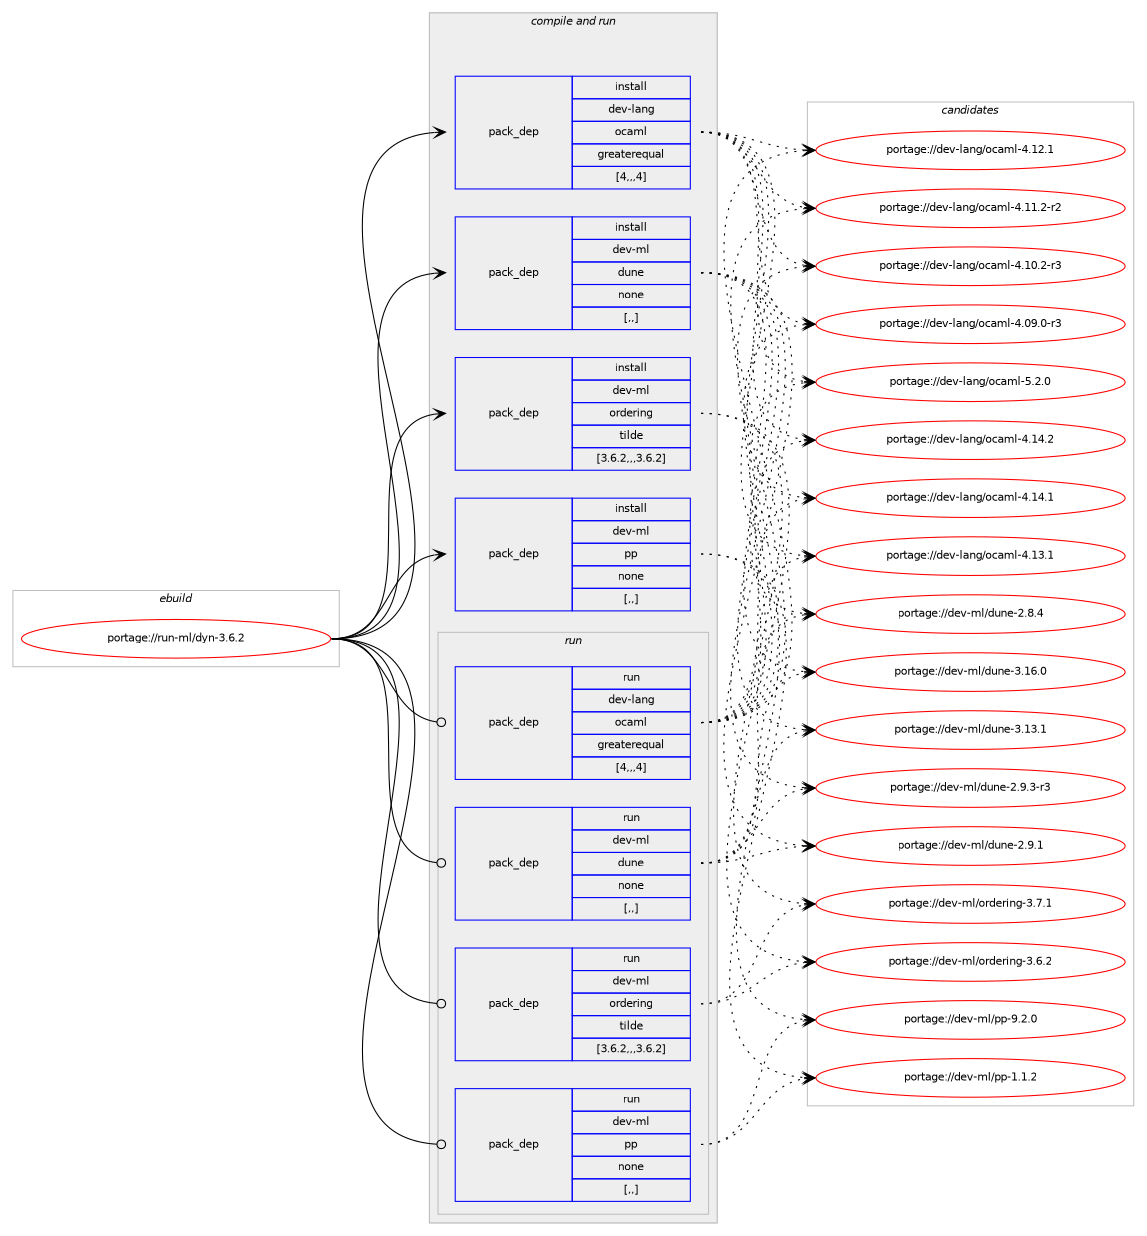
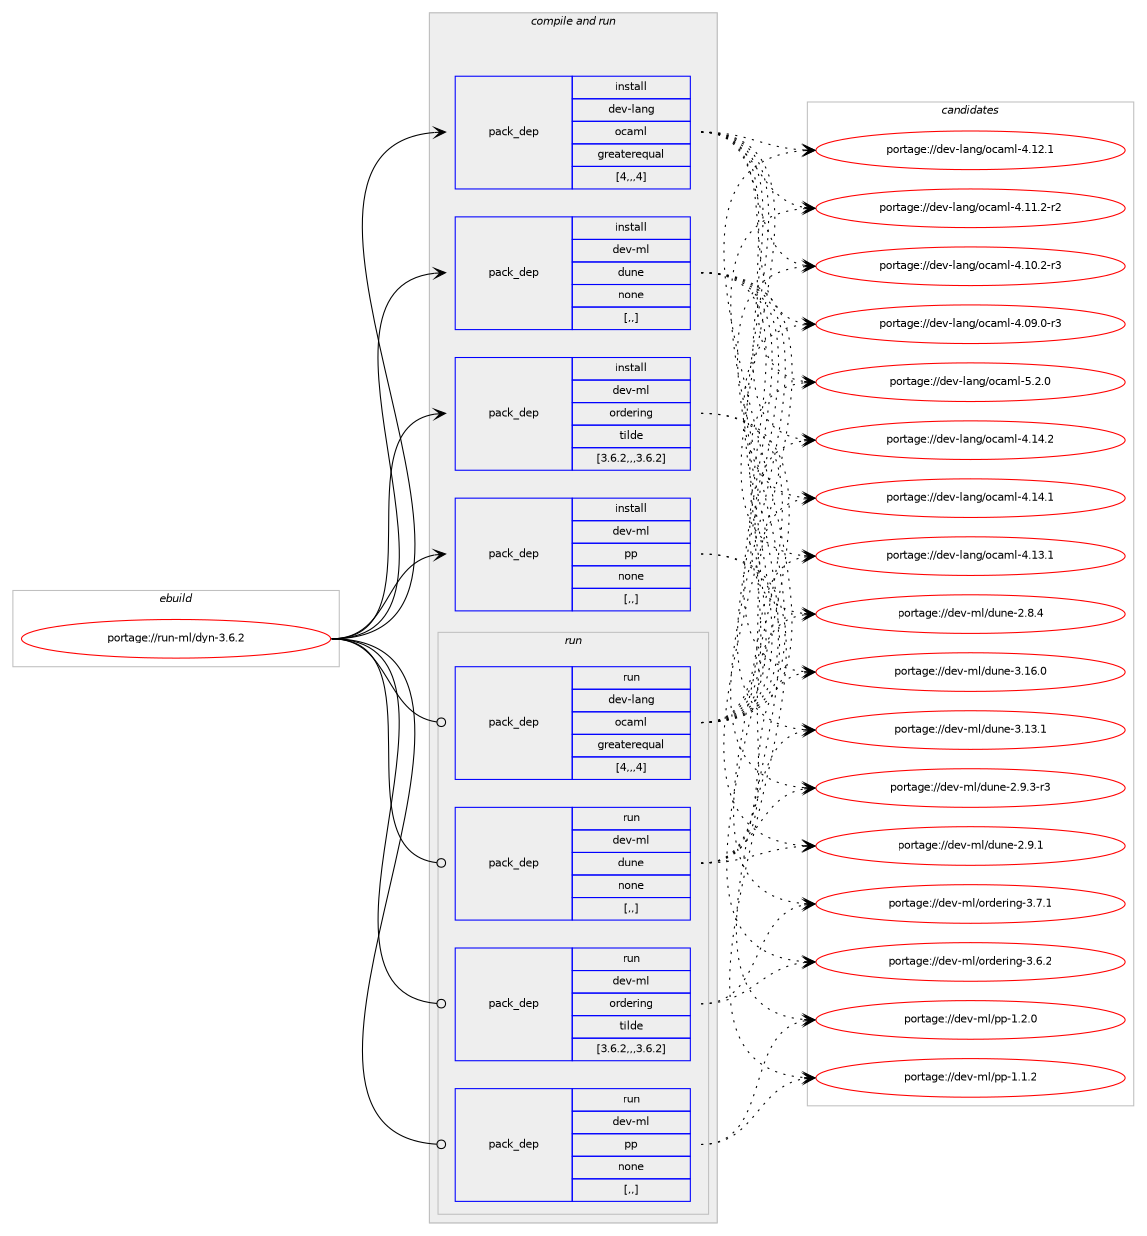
(971, 1020) -> (971, 1020)
